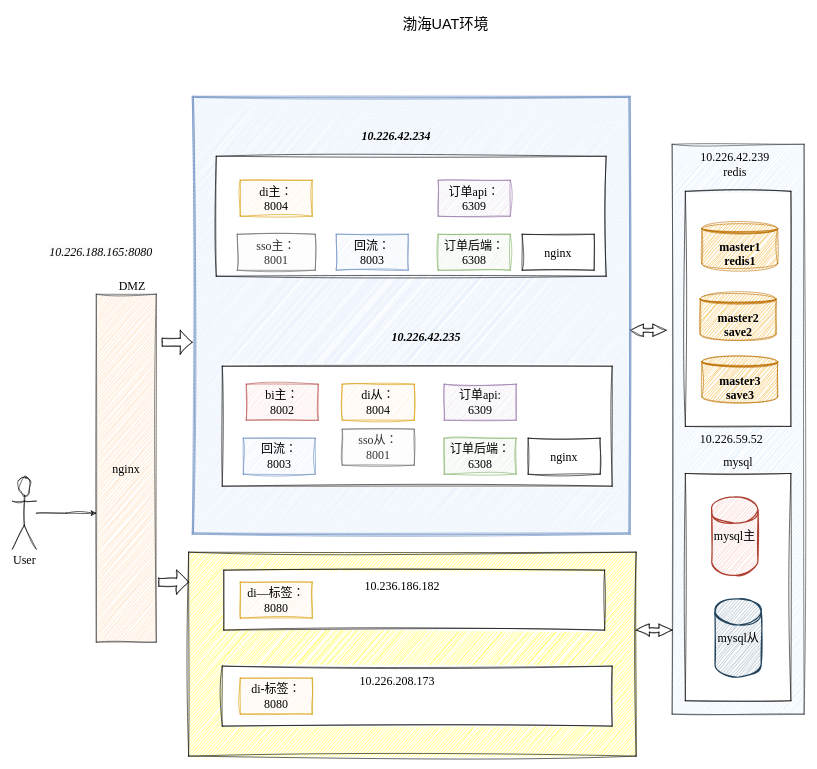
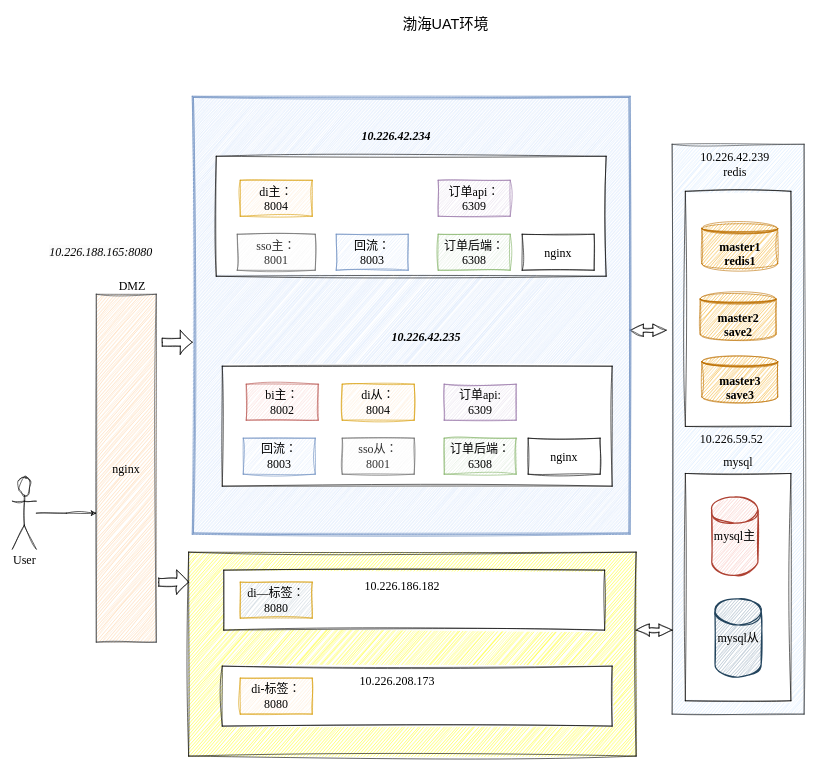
(378, 447) -> (378, 456)
(402, 585) -> (402, 585)
(276, 600) -> (276, 600)
